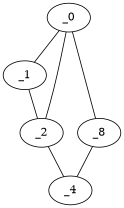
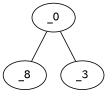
(25, 75) -> none
(42, 133) -> (82, 75)
(70, 190) -> none
